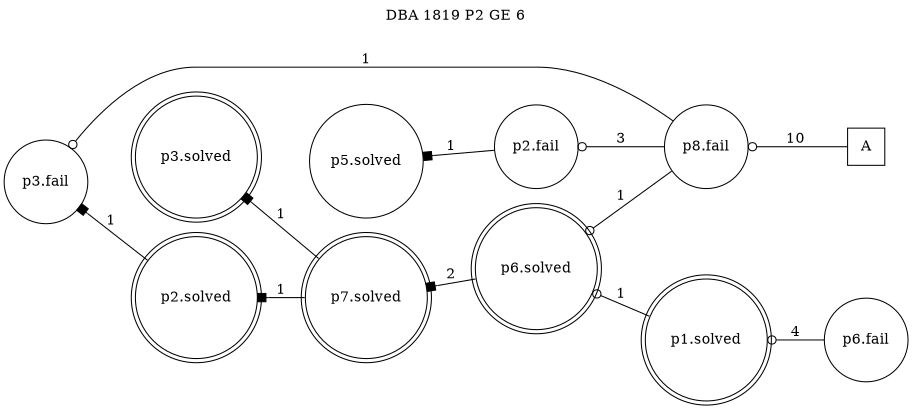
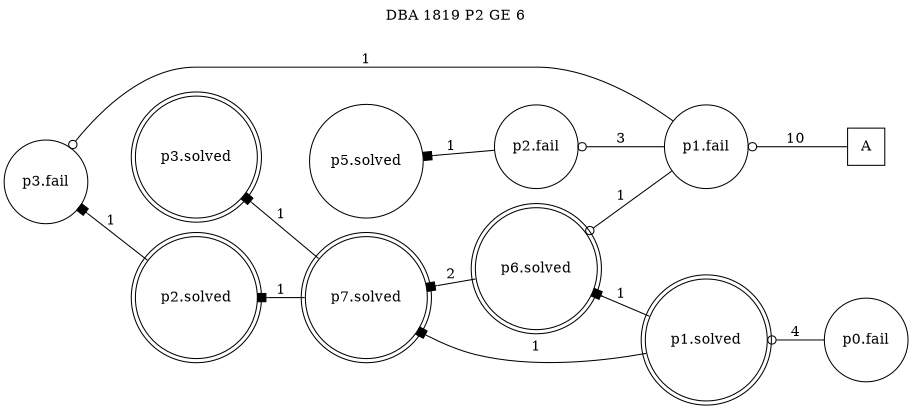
(706, 147) -> (706, 147)
(625, 306) -> (625, 306)
(866, 340) -> (866, 340)
none -> (535, 362)
